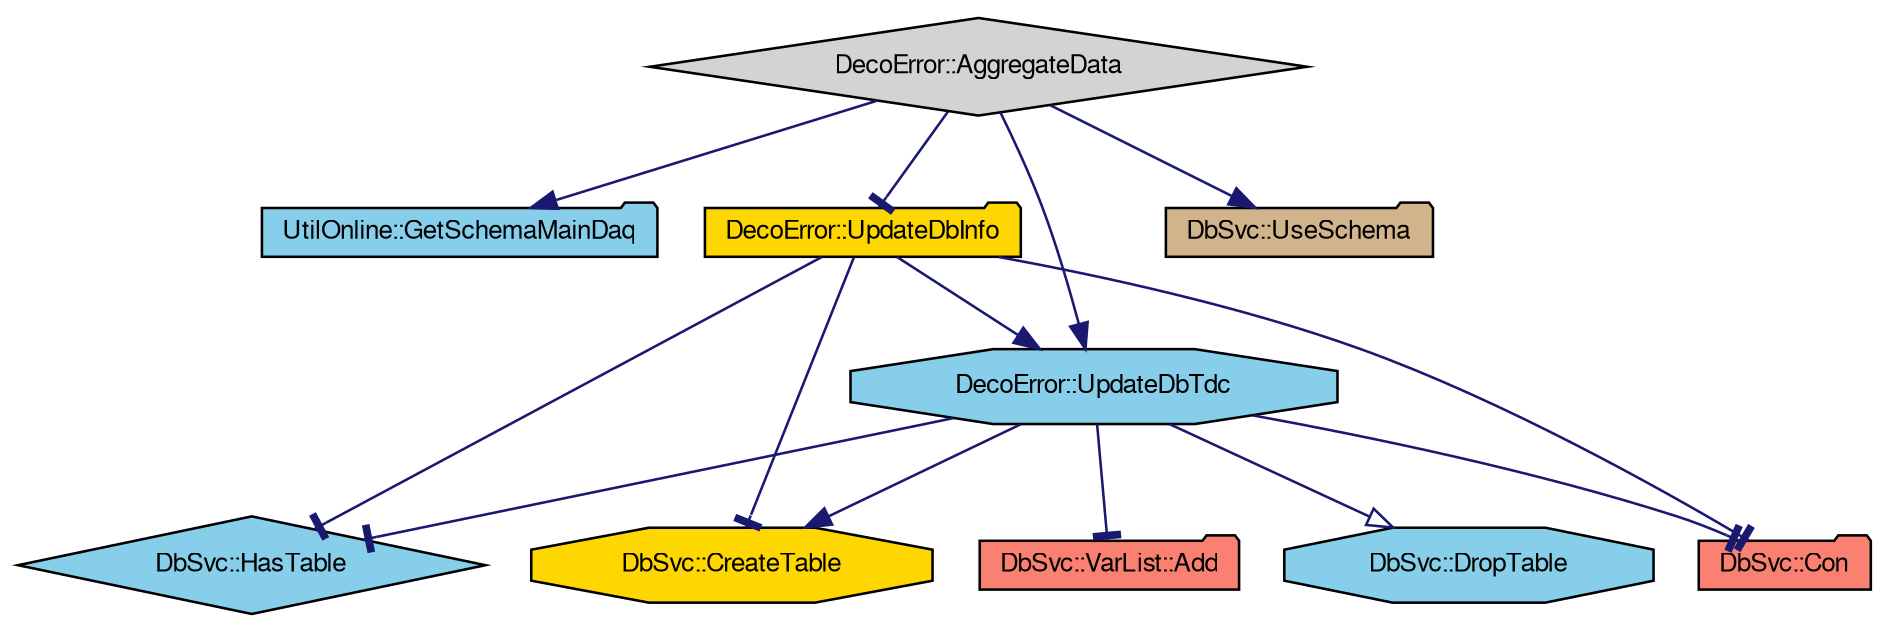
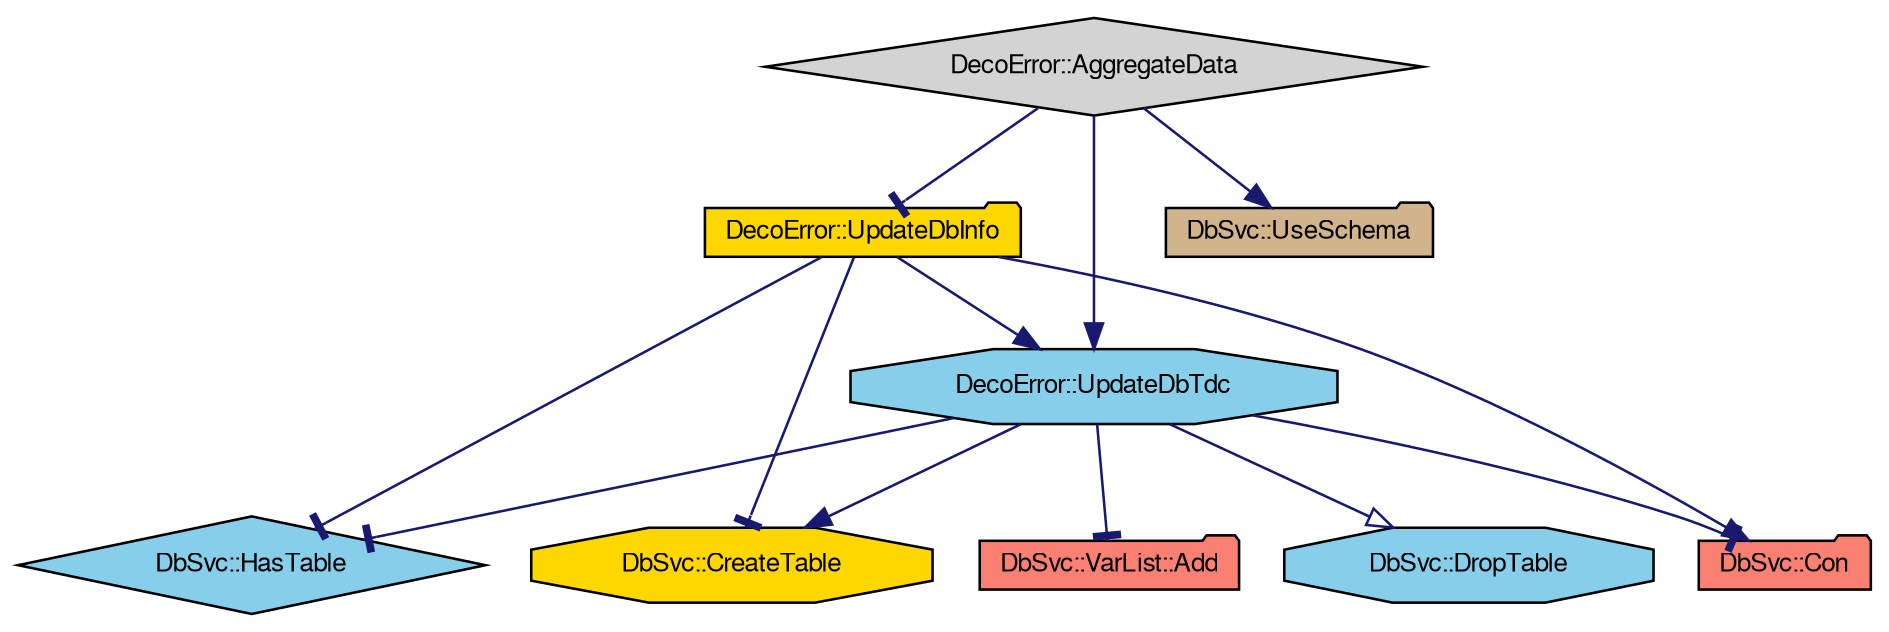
(460, 232) -> none
(1382, 357) -> (1376, 355)
